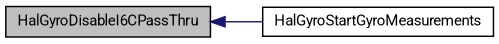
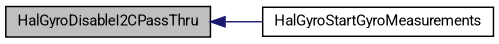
(108, 22) -> (108, 22)
